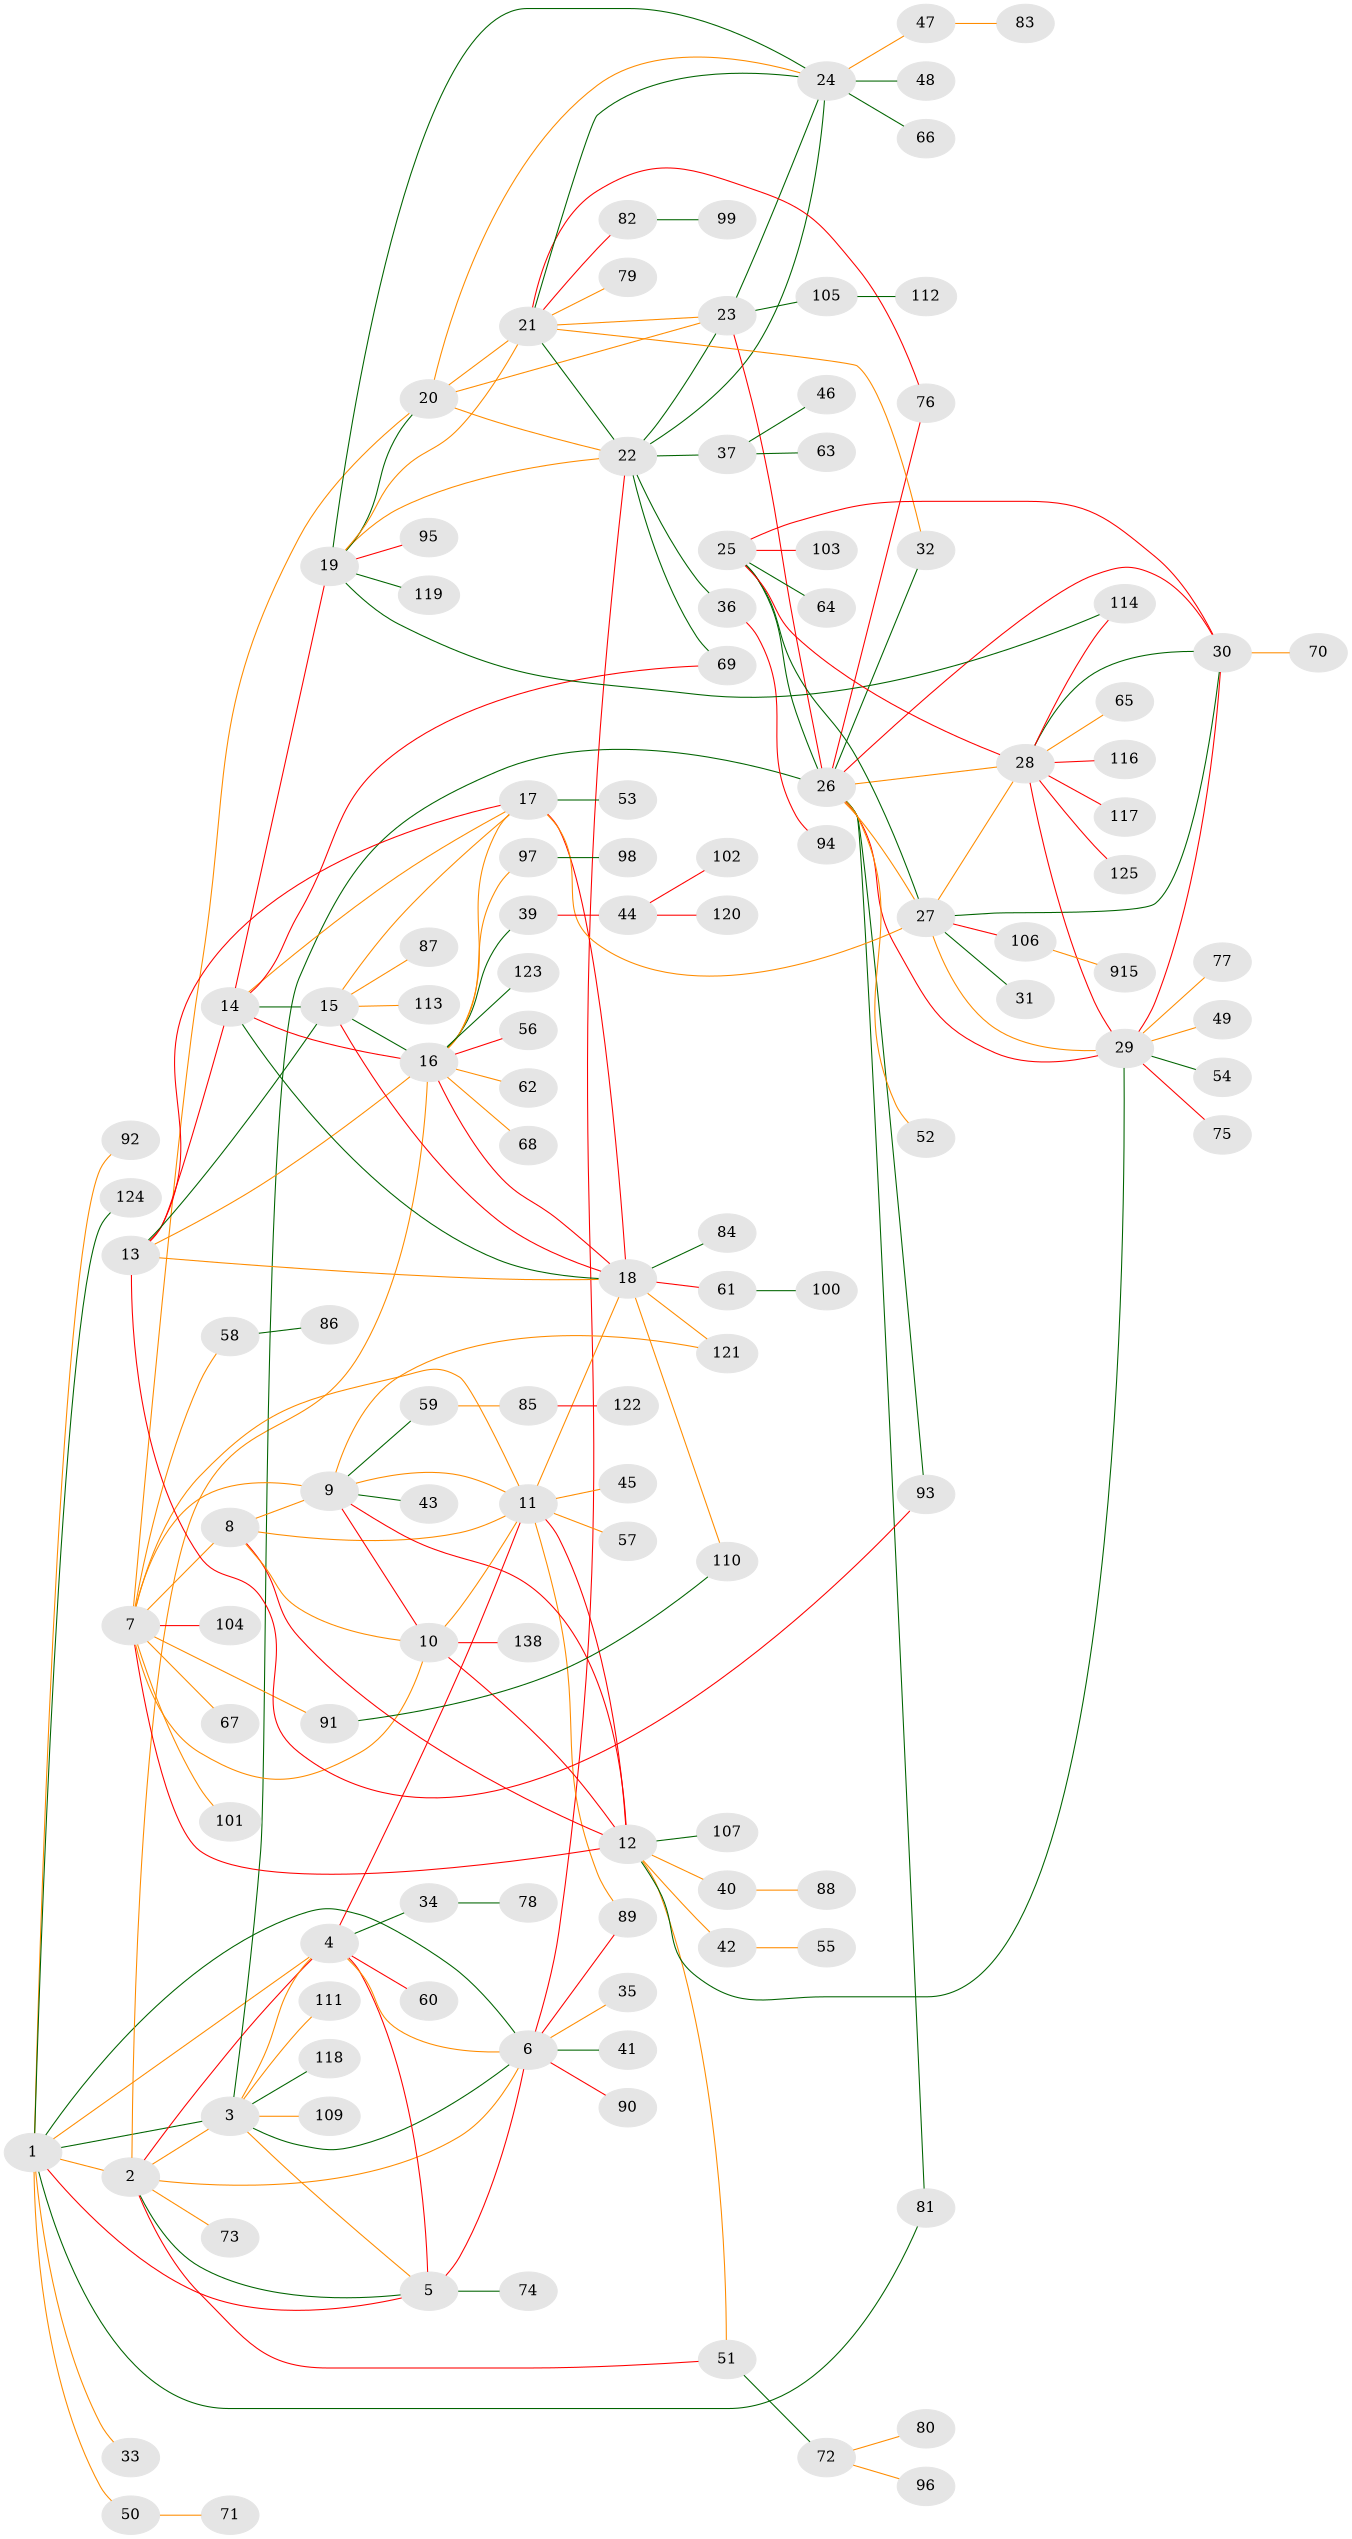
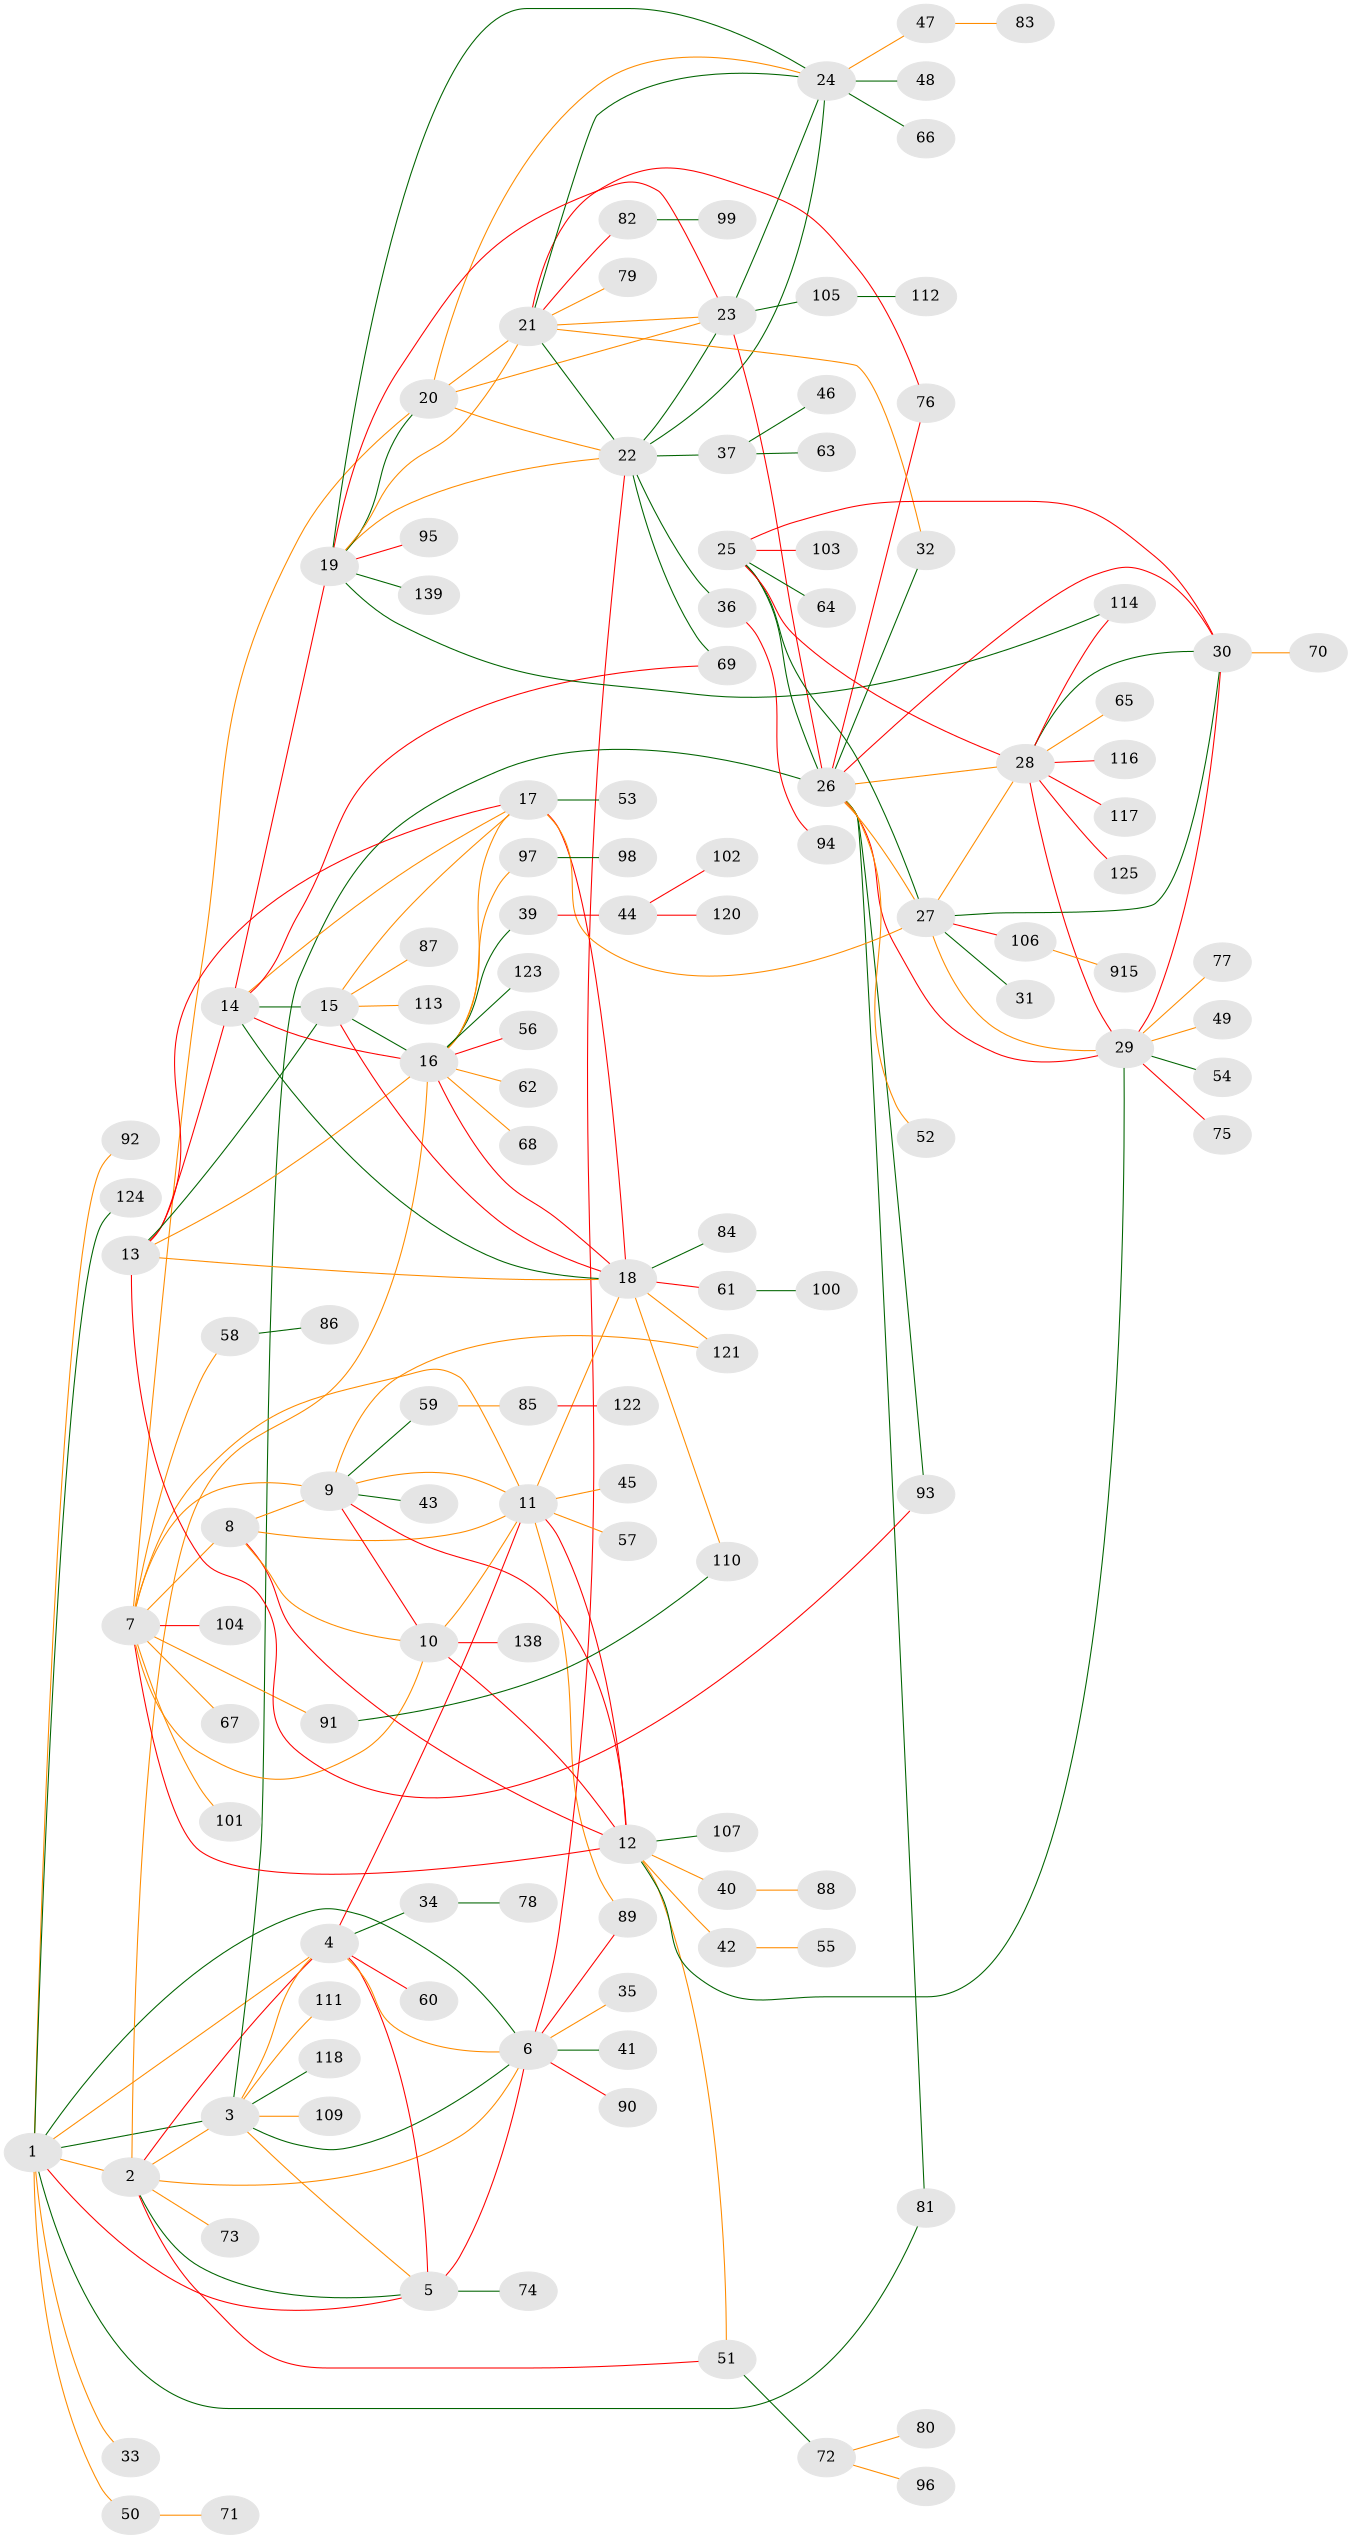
none -> (491, 251)
(429, 595) -> (429, 595)
